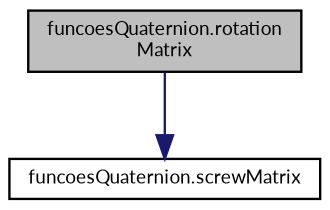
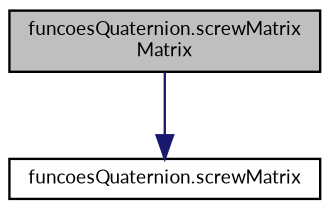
(165, 41) -> (165, 41)
